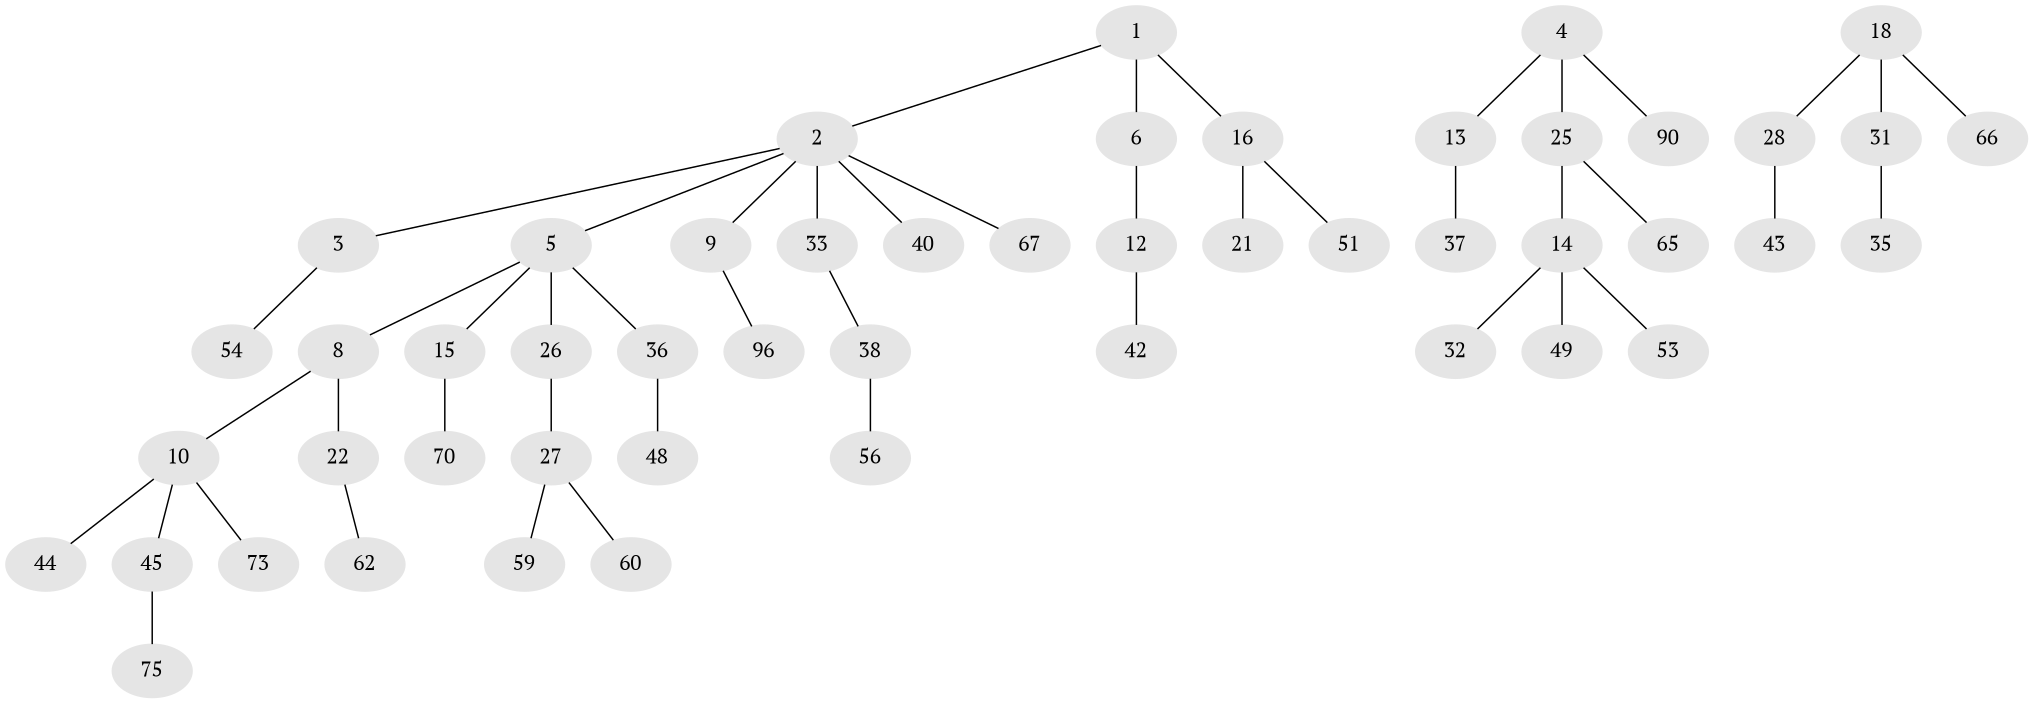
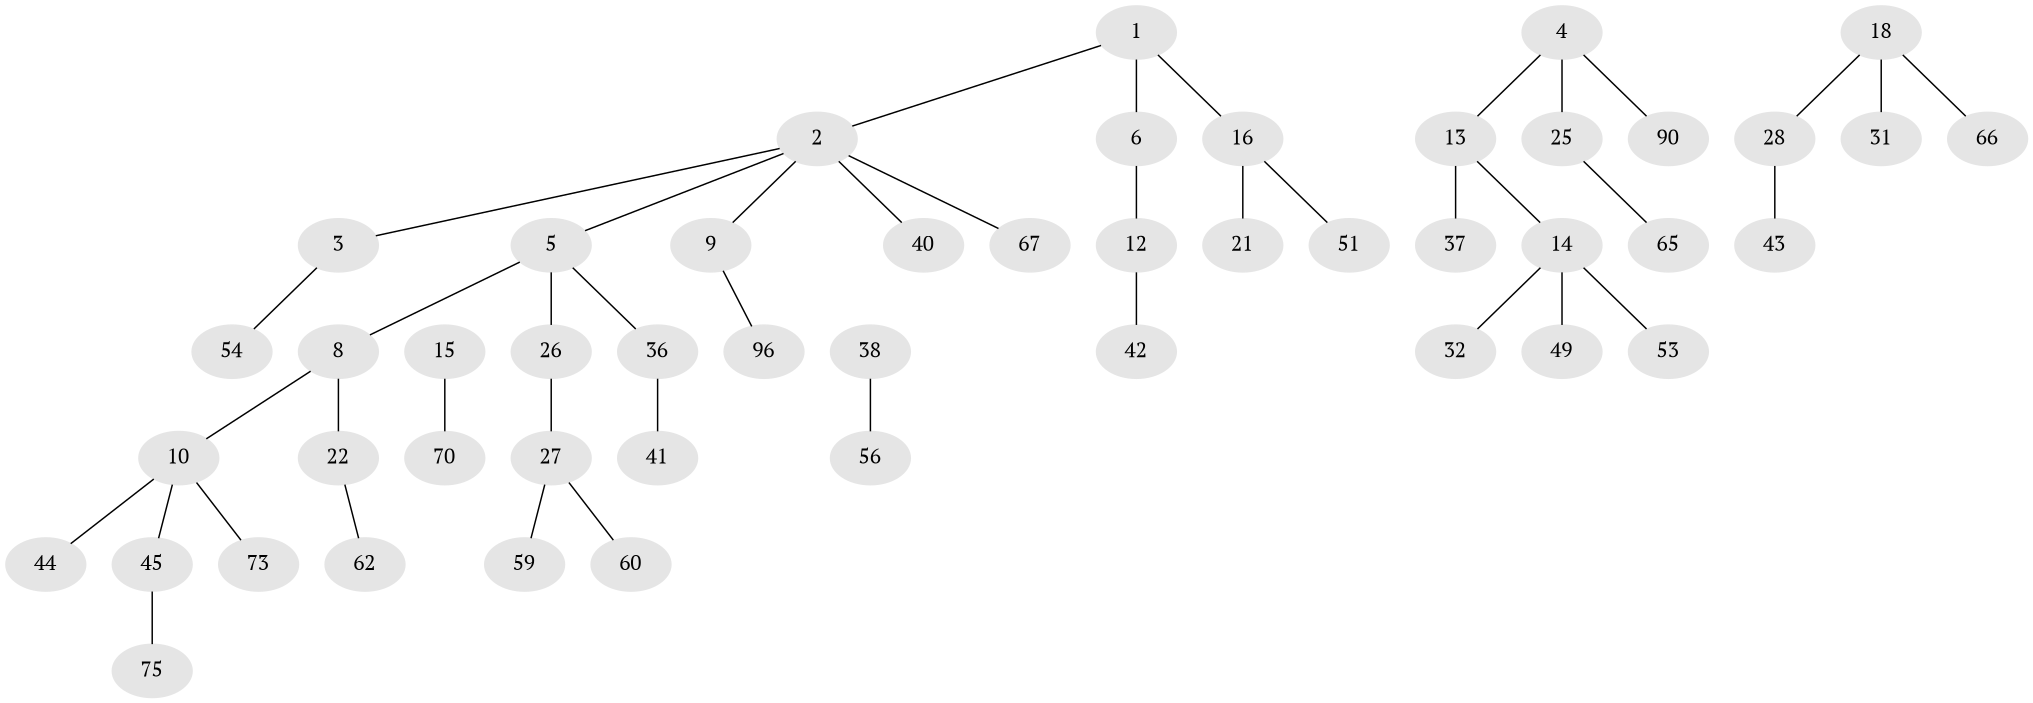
(1562, 192) -> (1509, 192)
(817, 245) -> none
(1881, 245) -> none
(498, 298) -> none
(658, 458) -> (658, 458)
